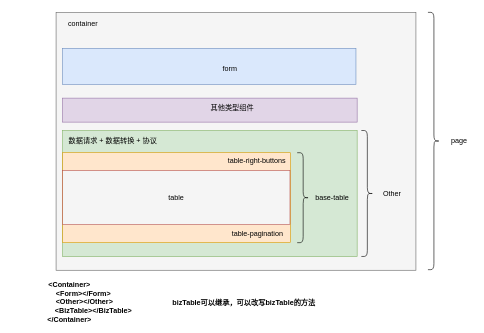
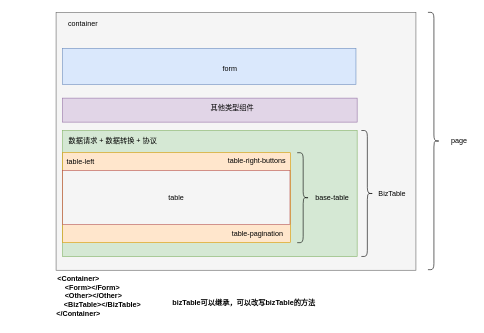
none -> (81, 162)
(392, 194) -> (392, 194)
(69, 302) -> (78, 296)
